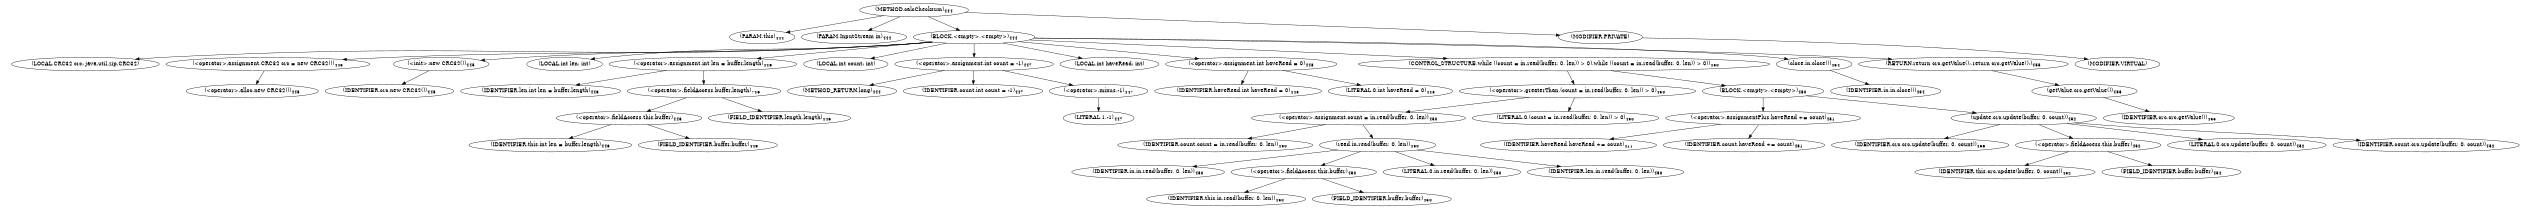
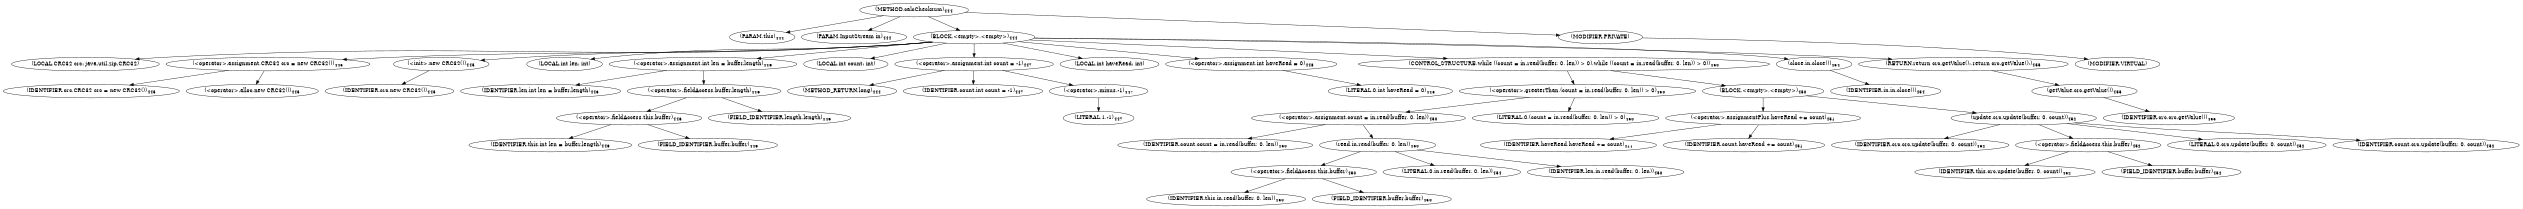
none -> (91, 91)
(756, 91) -> (756, 91)
(1238, 91) -> none
(1981, 145) -> (1981, 145)
(1148, 172) -> none
(1497, 172) -> (1497, 172)
